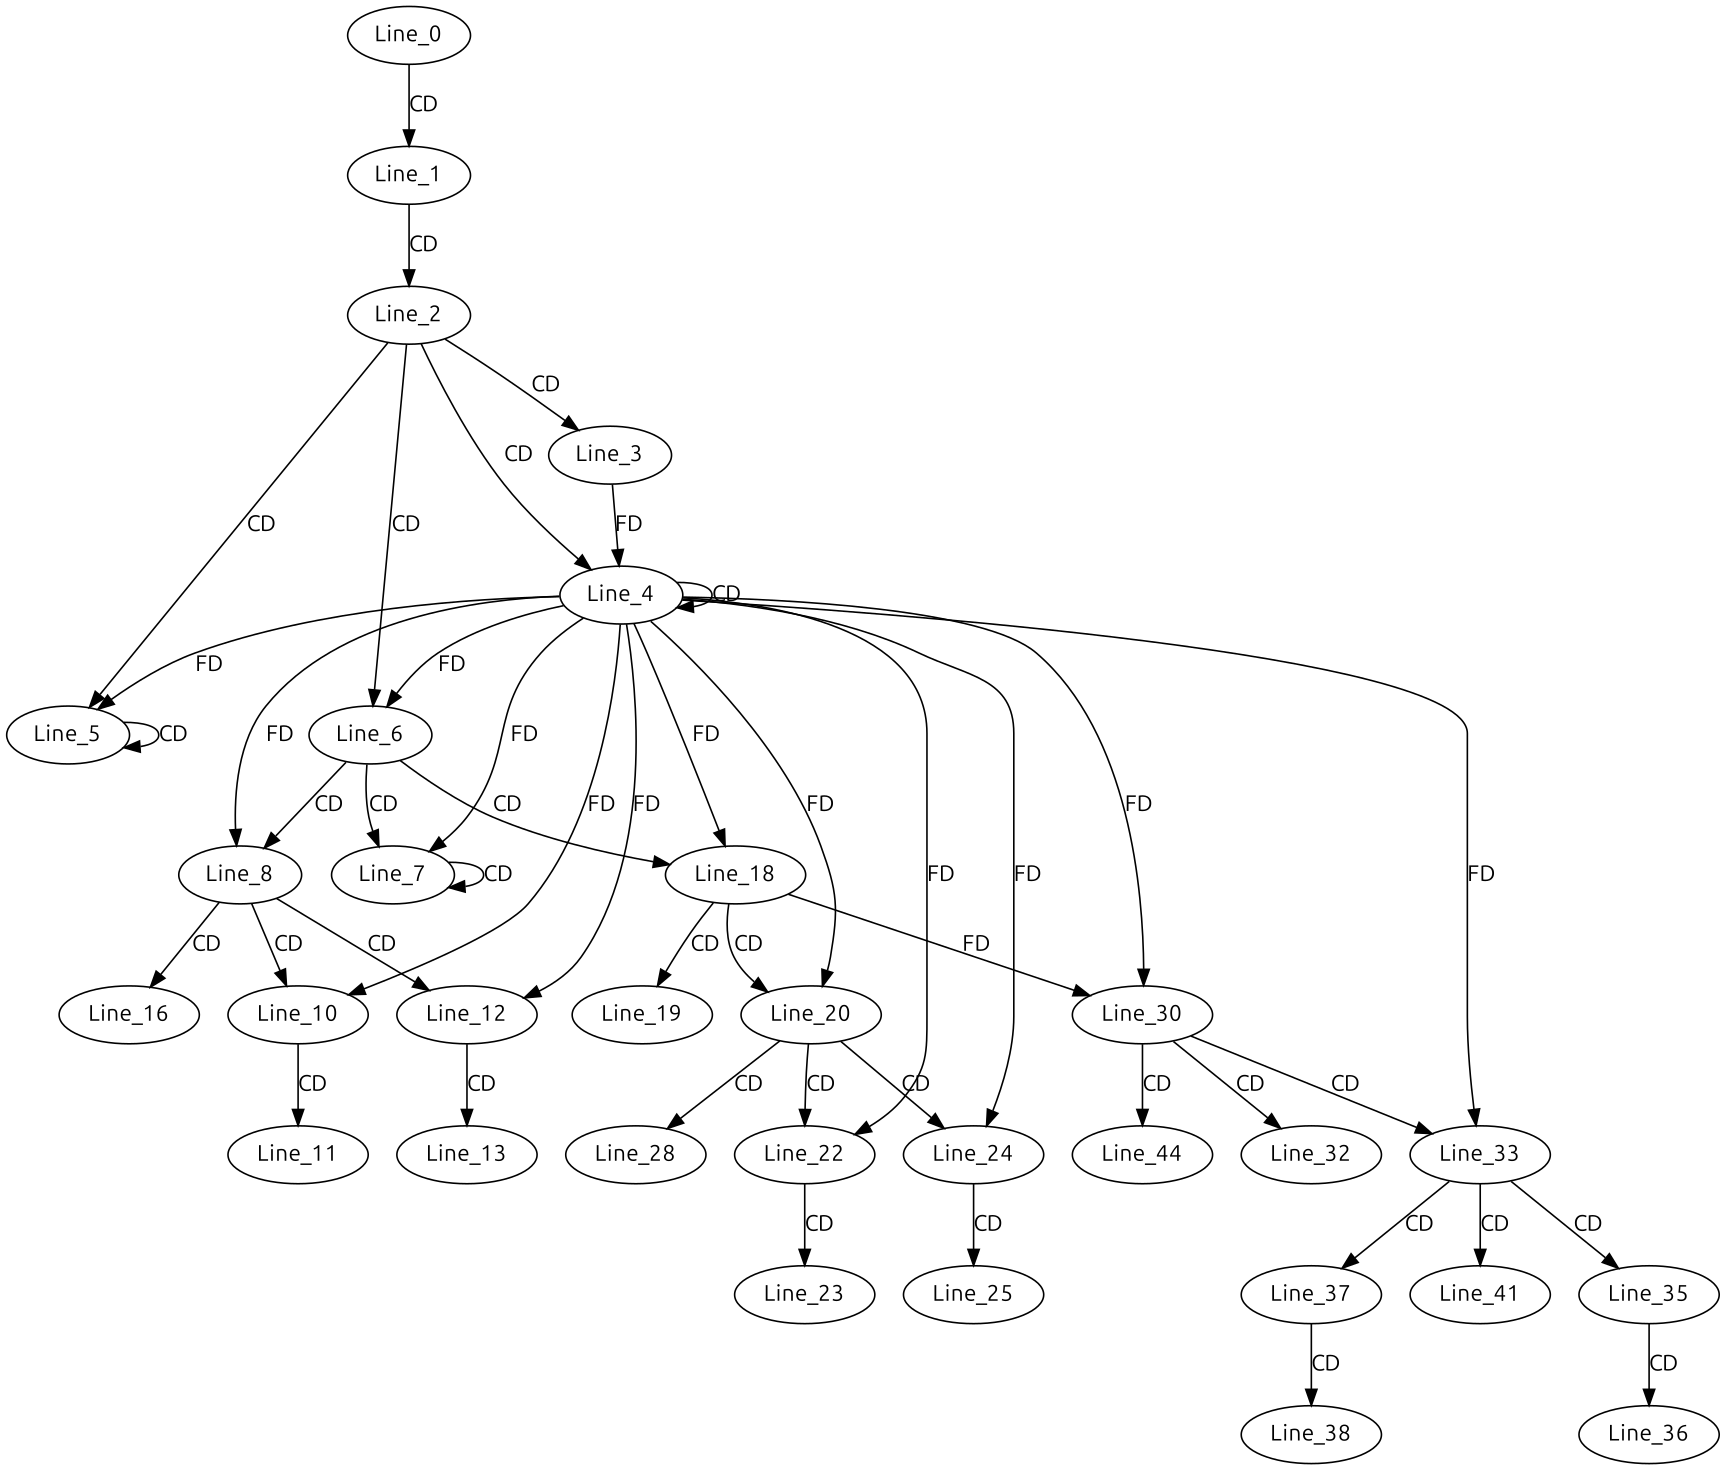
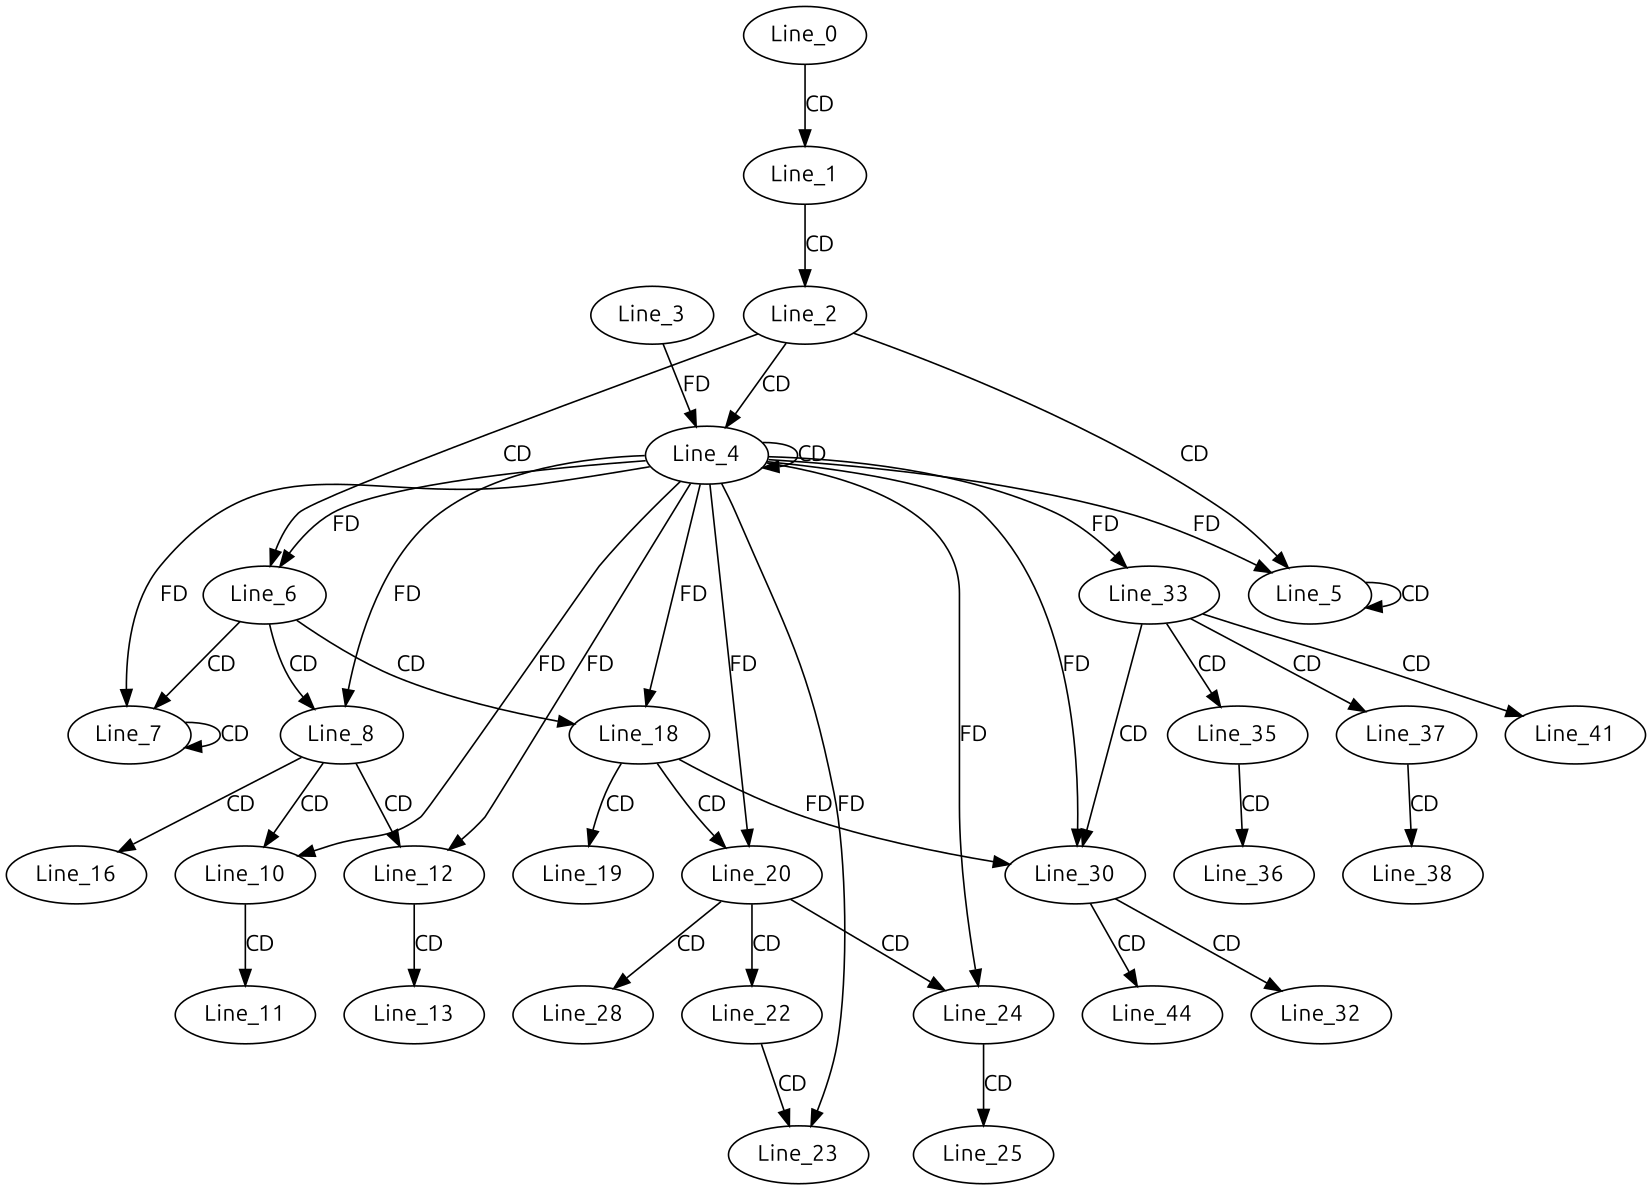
(506, 379) -> none
(927, 788) -> (833, 789)
(1304, 1082) -> (1114, 727)
